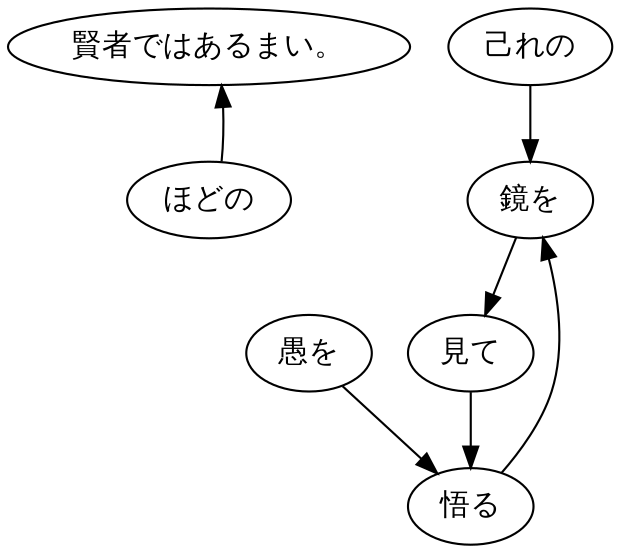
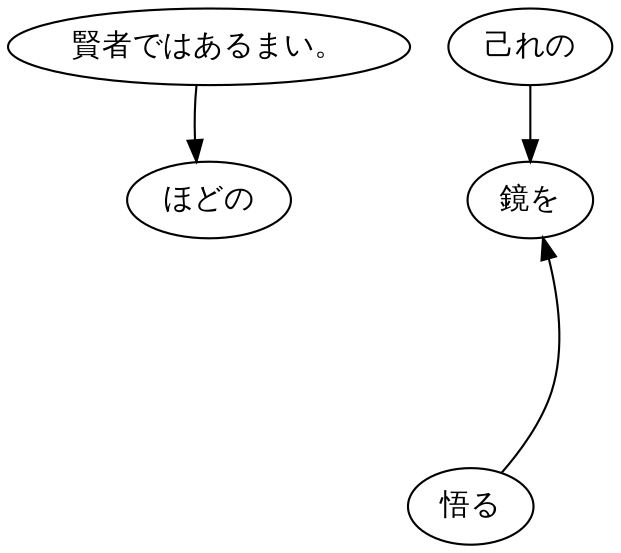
(223, 134) -> (195, 113)
(309, 353) -> none
(471, 353) -> none
